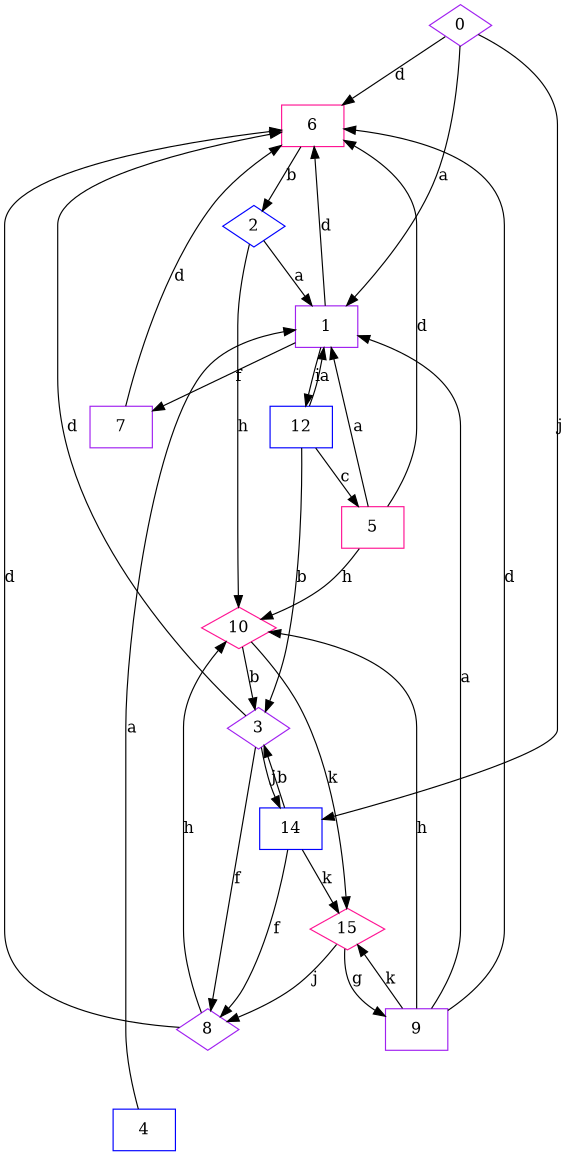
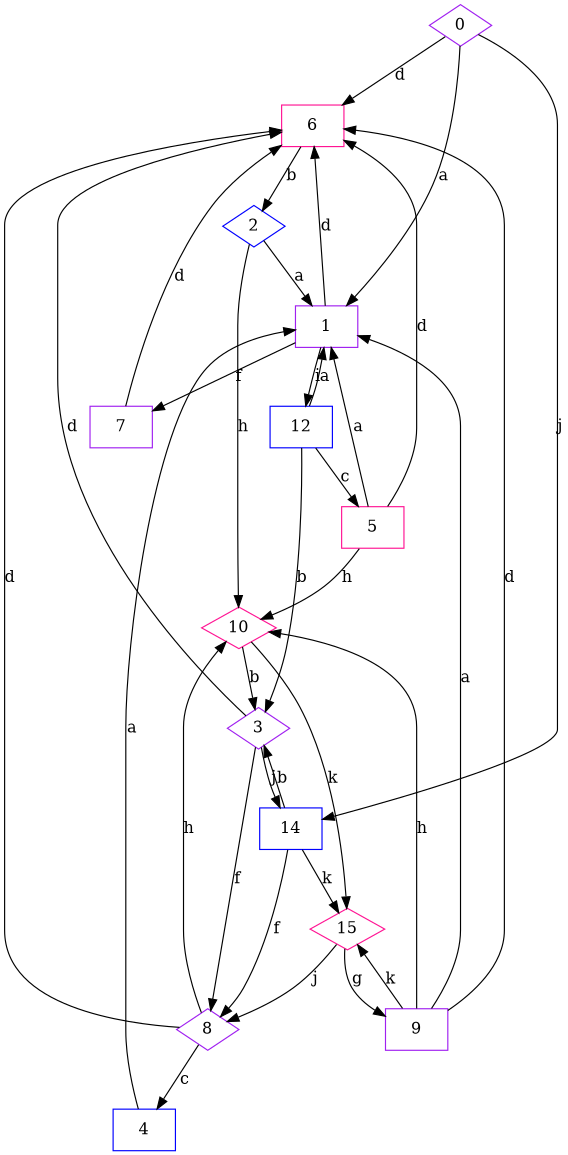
none -> (181, 1072)
